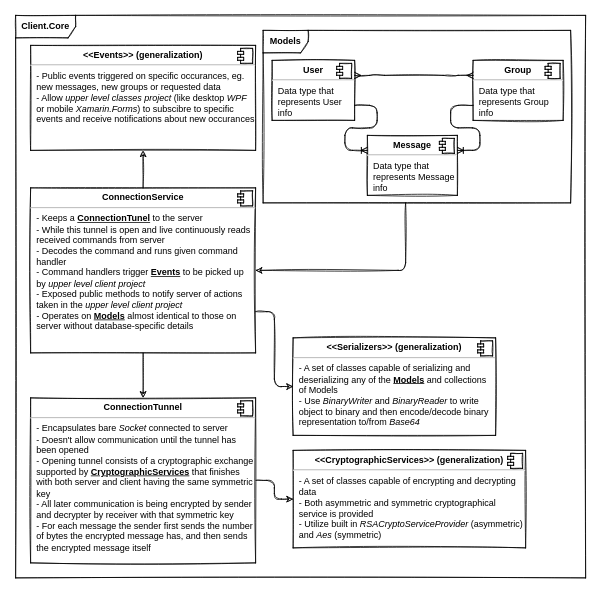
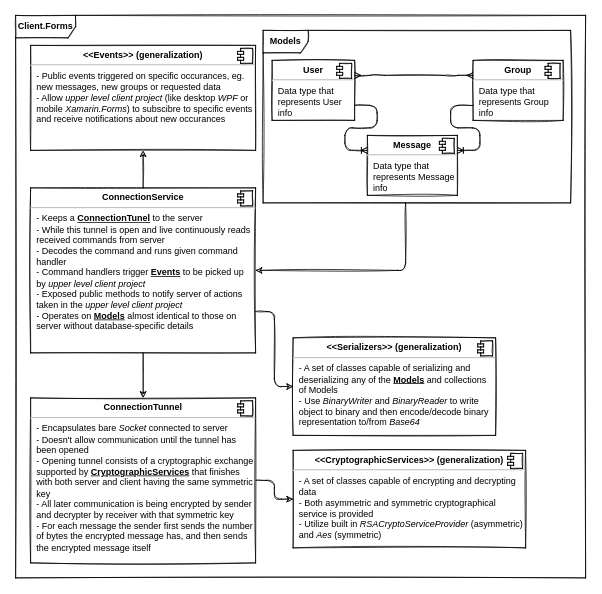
(45, 27) -> (45, 27)
(144, 45) -> (144, 45)
